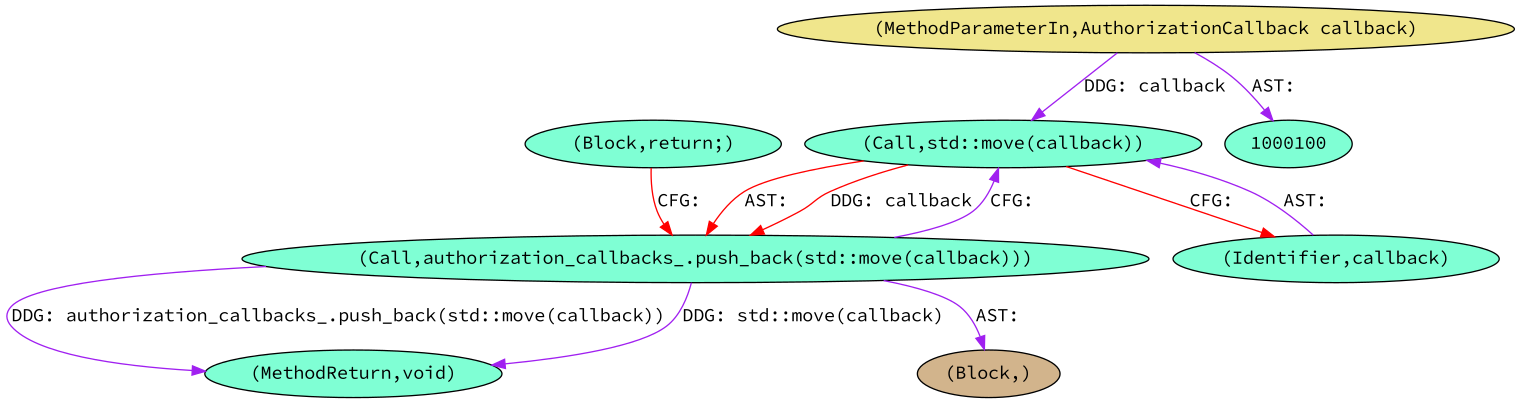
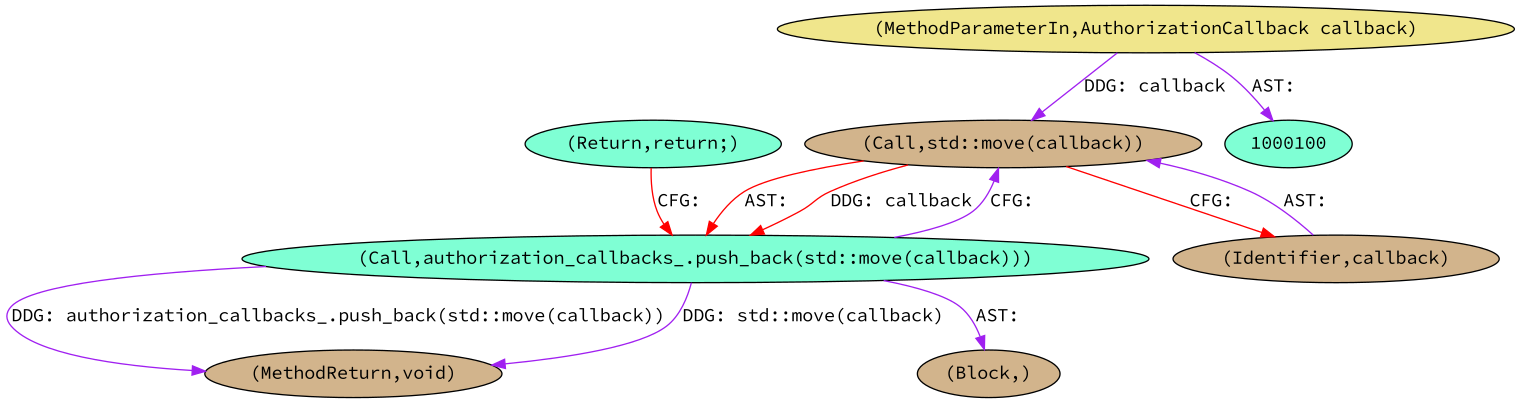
(653, 144) -> (653, 144)
(1003, 144) -> (1003, 144)
(1336, 259) -> (1336, 259)
(353, 374) -> (353, 374)
